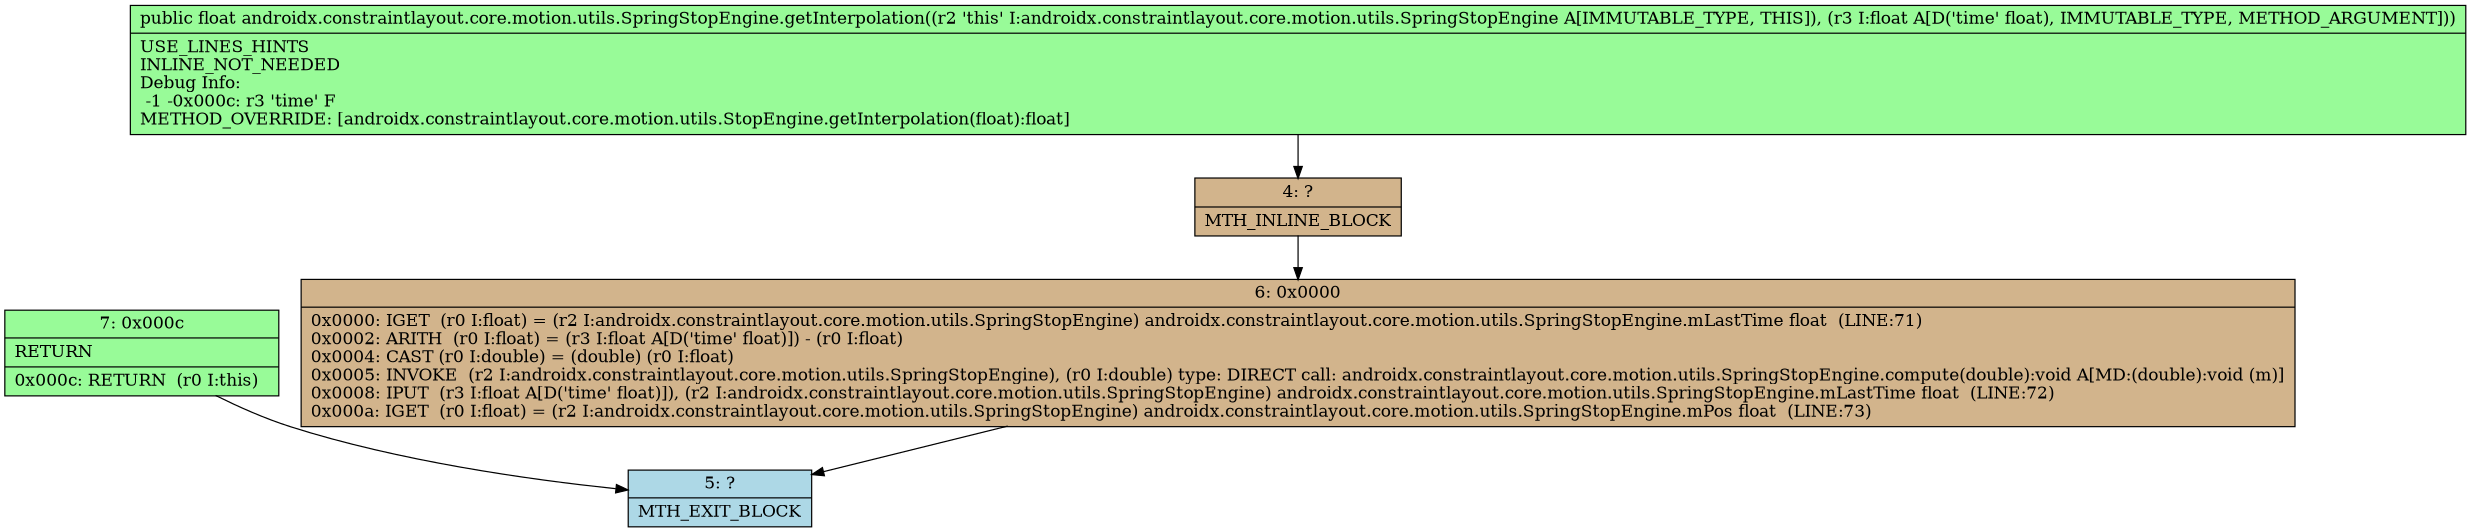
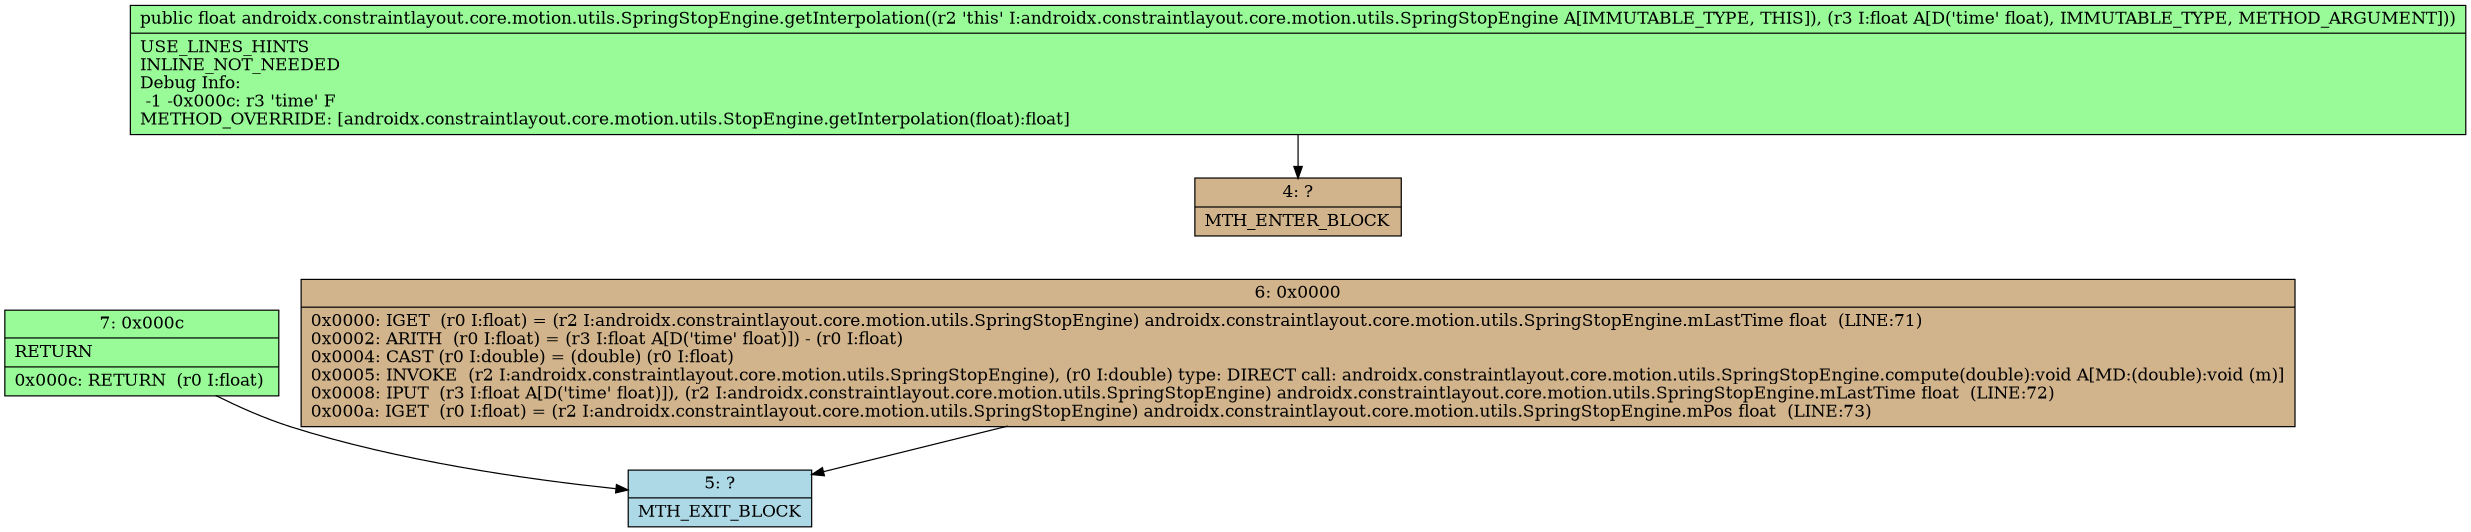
(1298, 221) -> (1297, 221)
(1298, 252) -> none
(139, 381) -> (142, 381)
